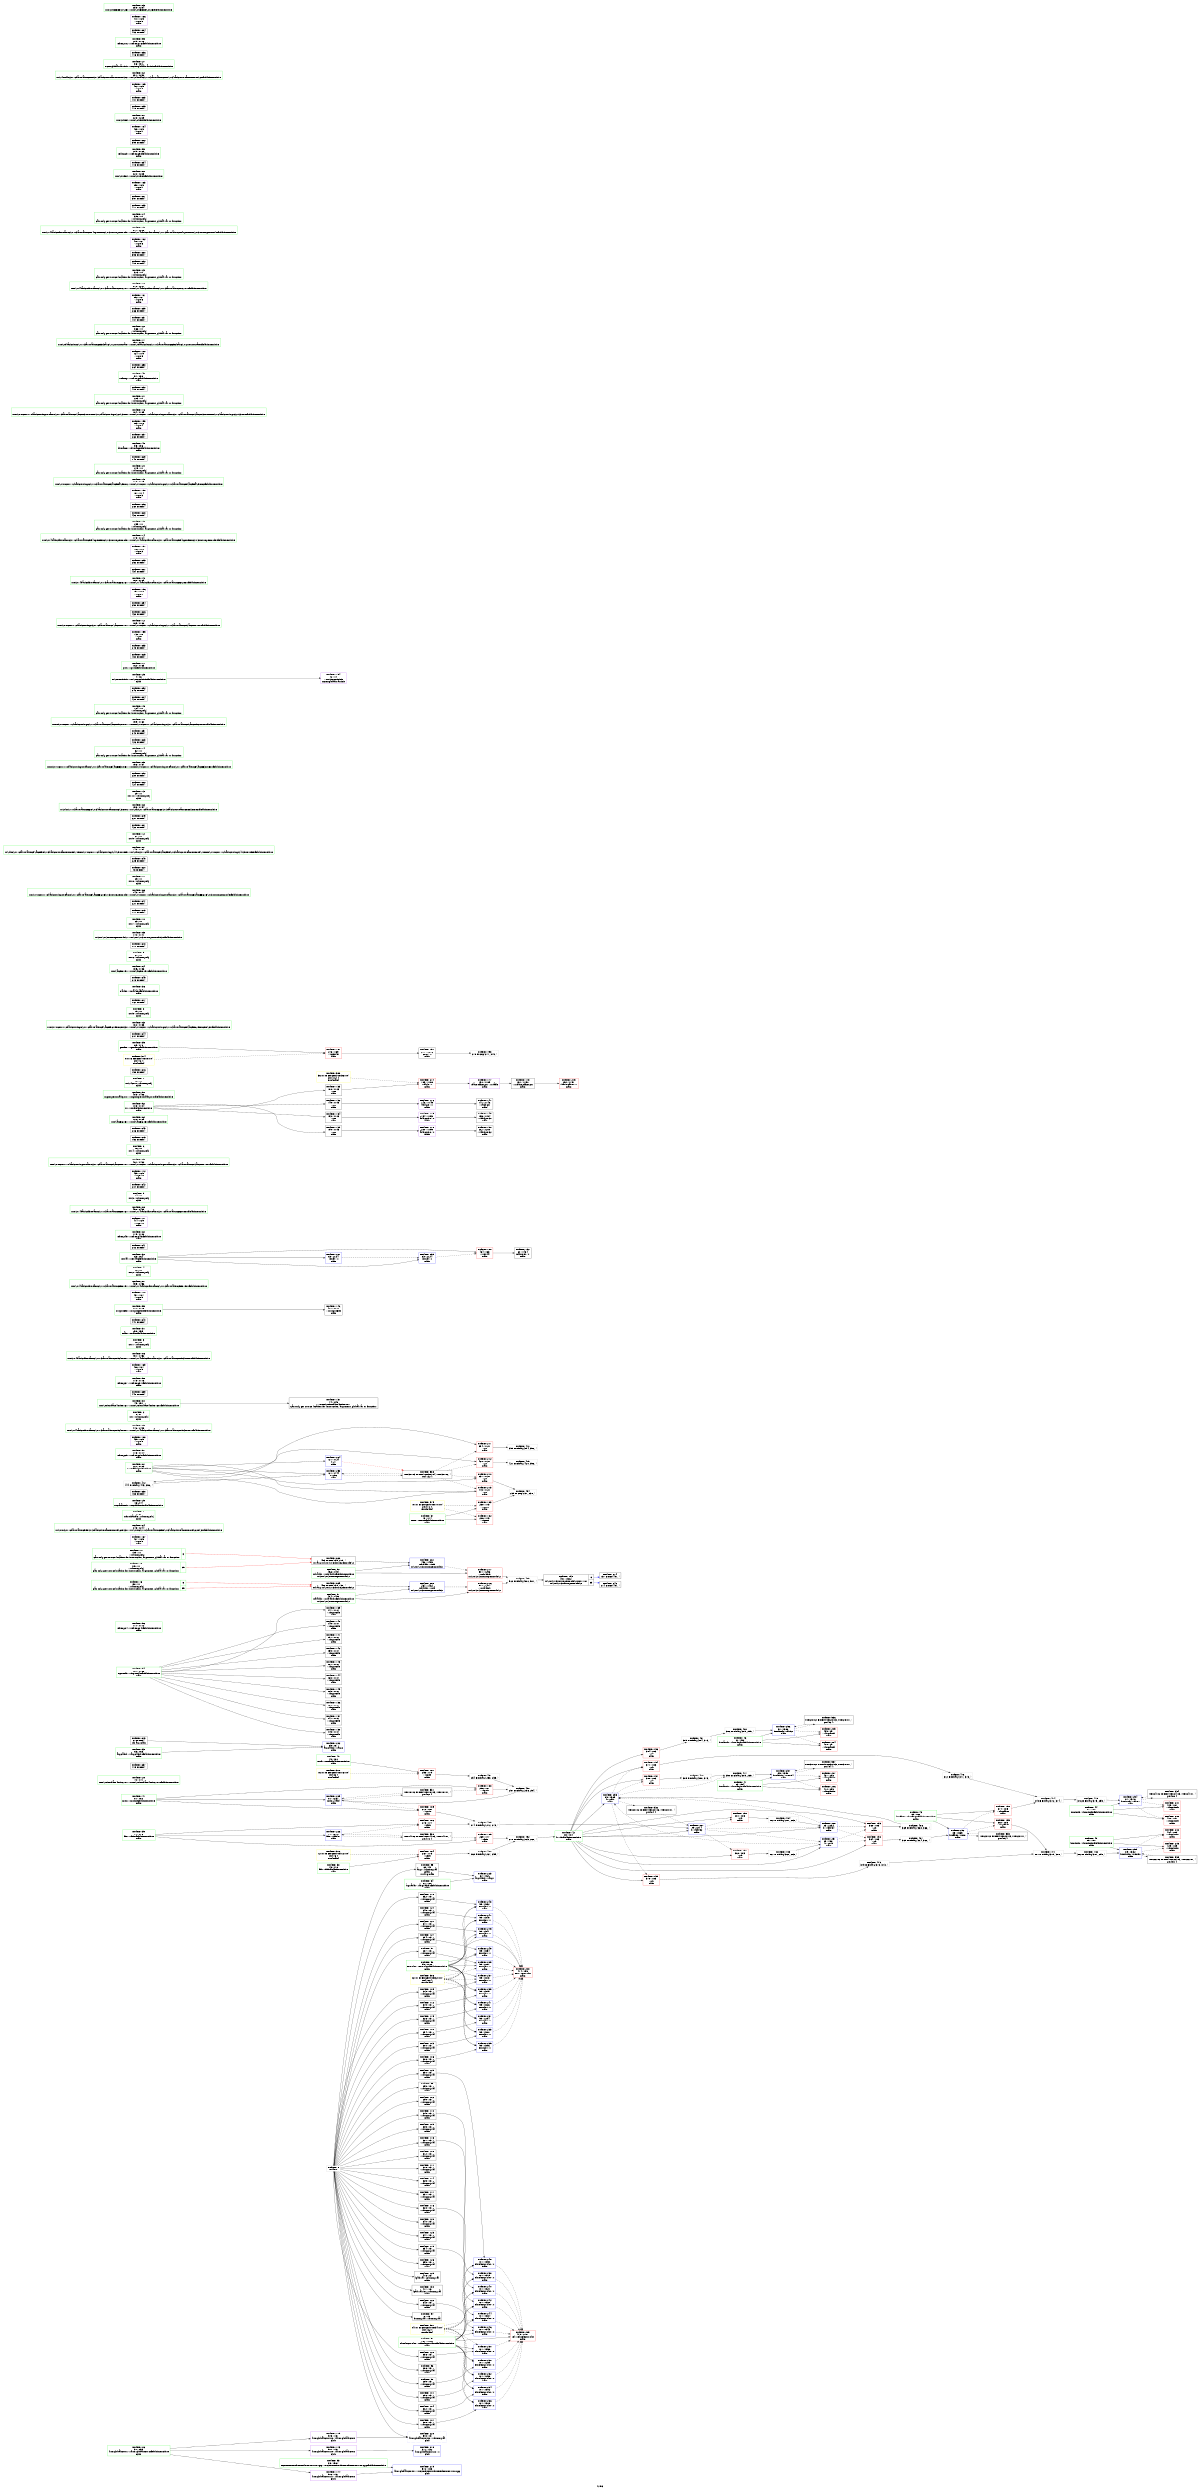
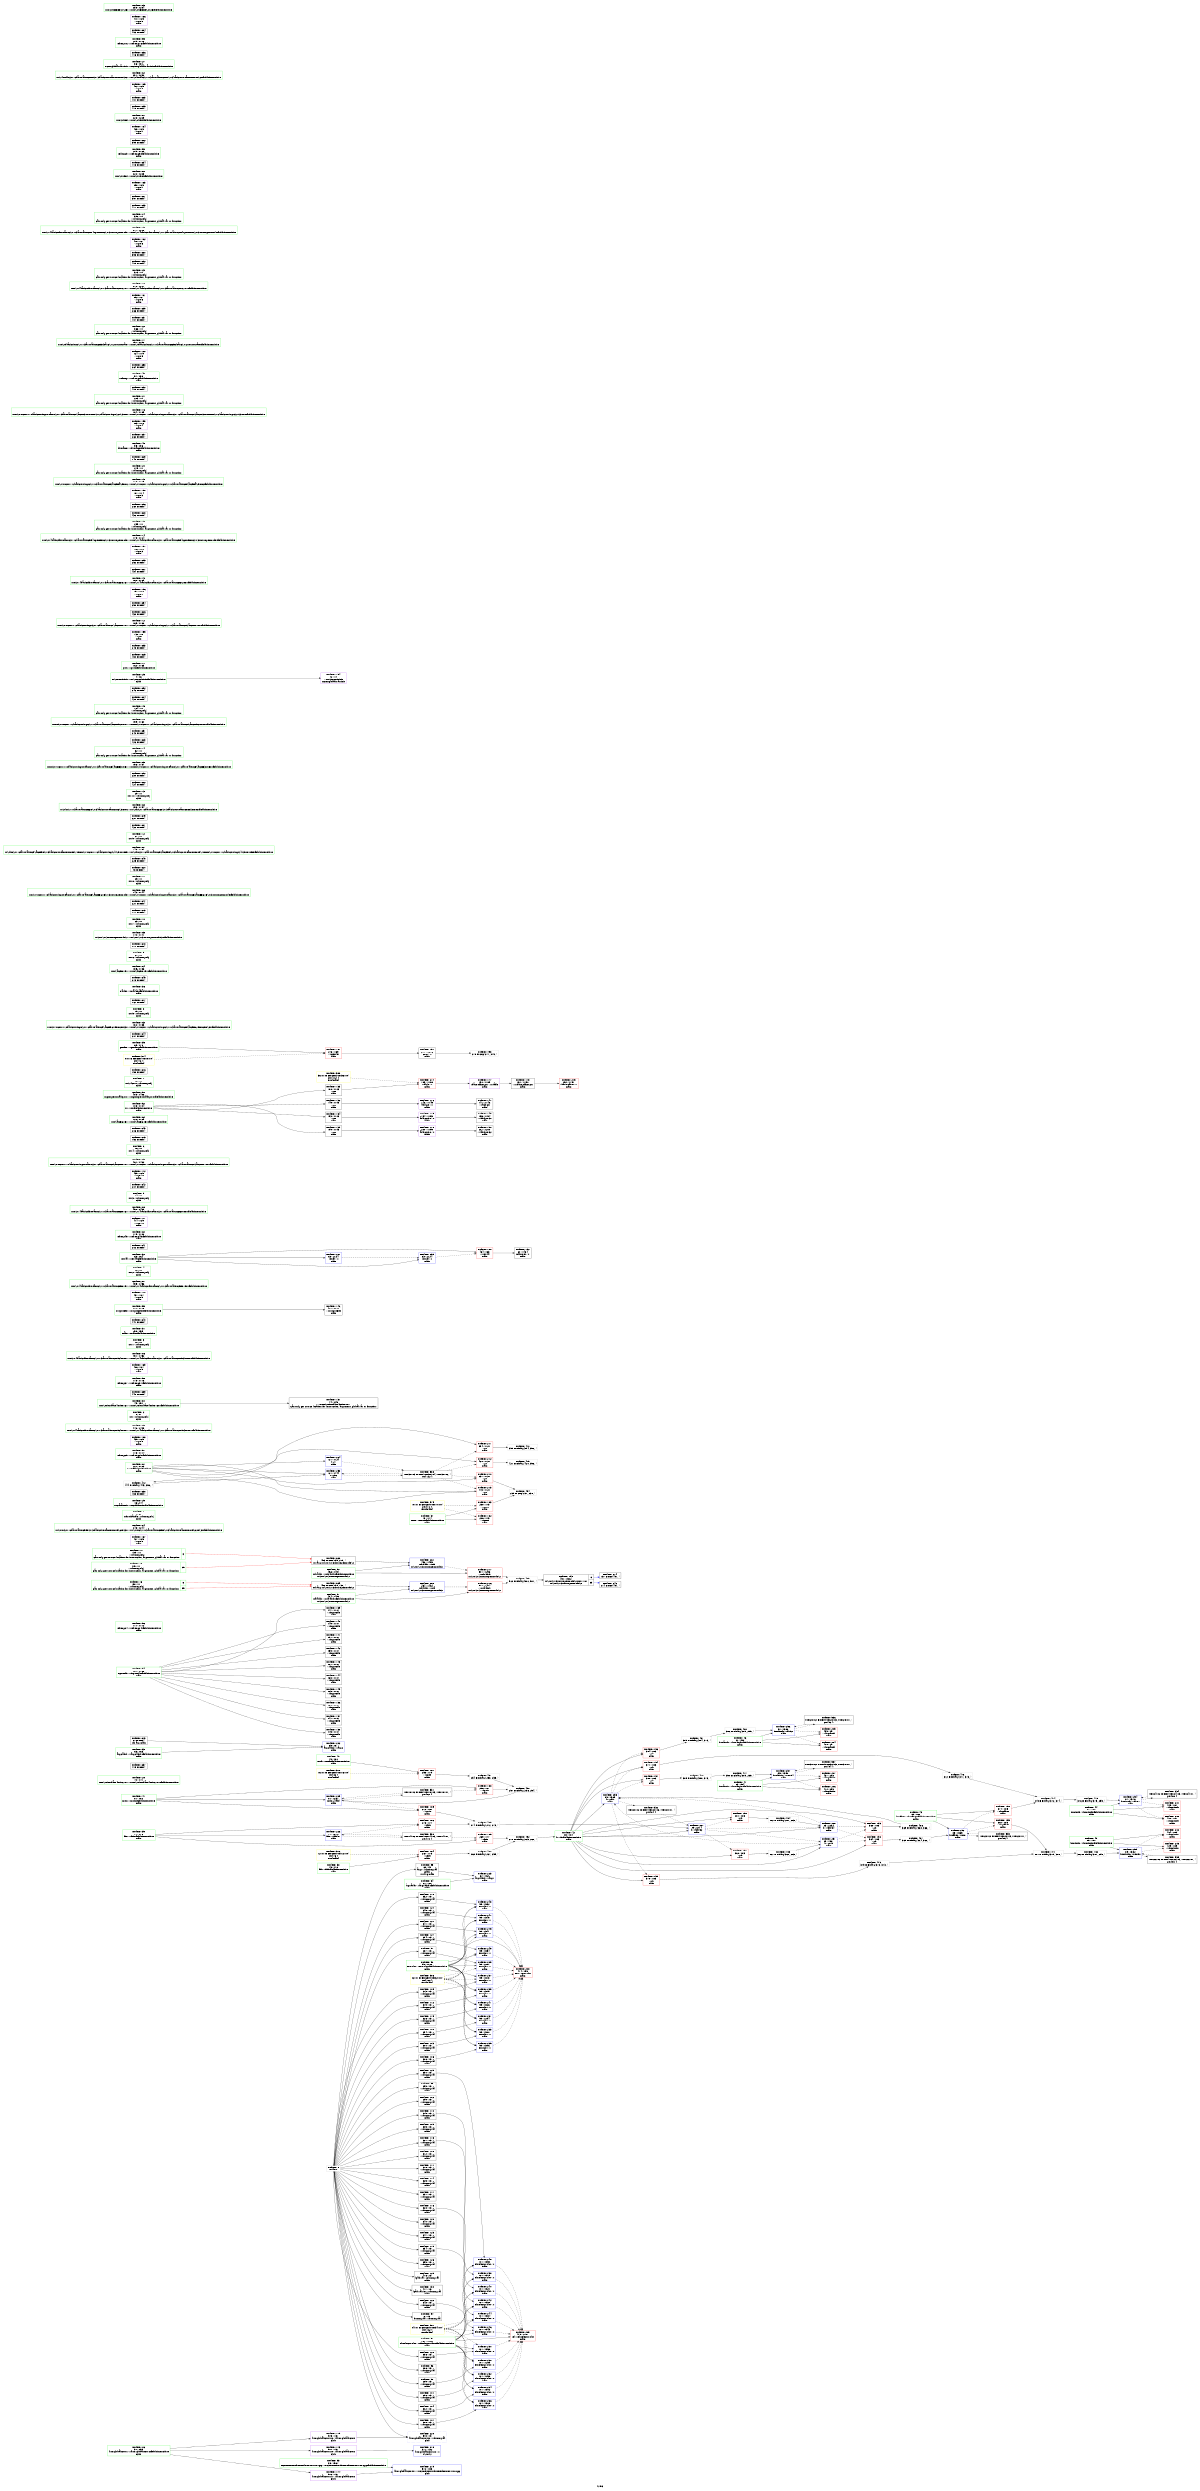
(372, 1466) -> (372, 1466)
(671, 1788) -> (620, 1768)
(427, 2454) -> (427, 2454)
